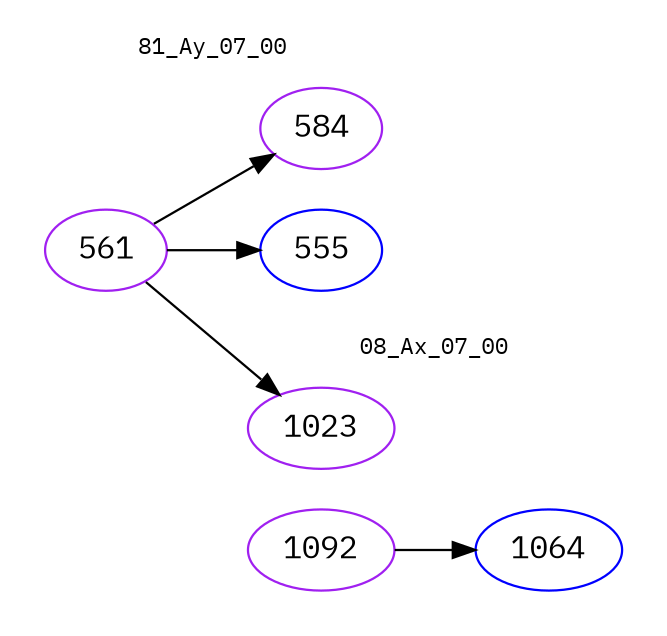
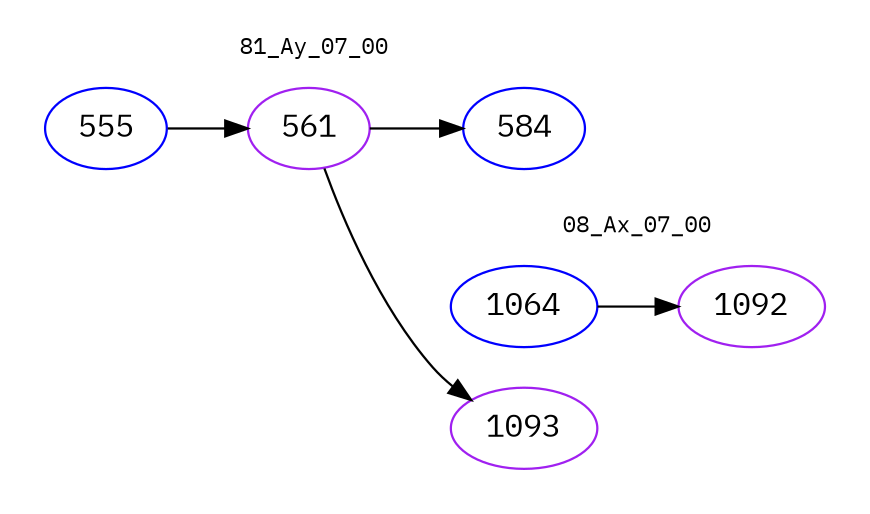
(321, 128) -> (524, 128)
(202, 250) -> (196, 128)
(321, 428) -> (524, 428)
(423, 550) -> (626, 307)
